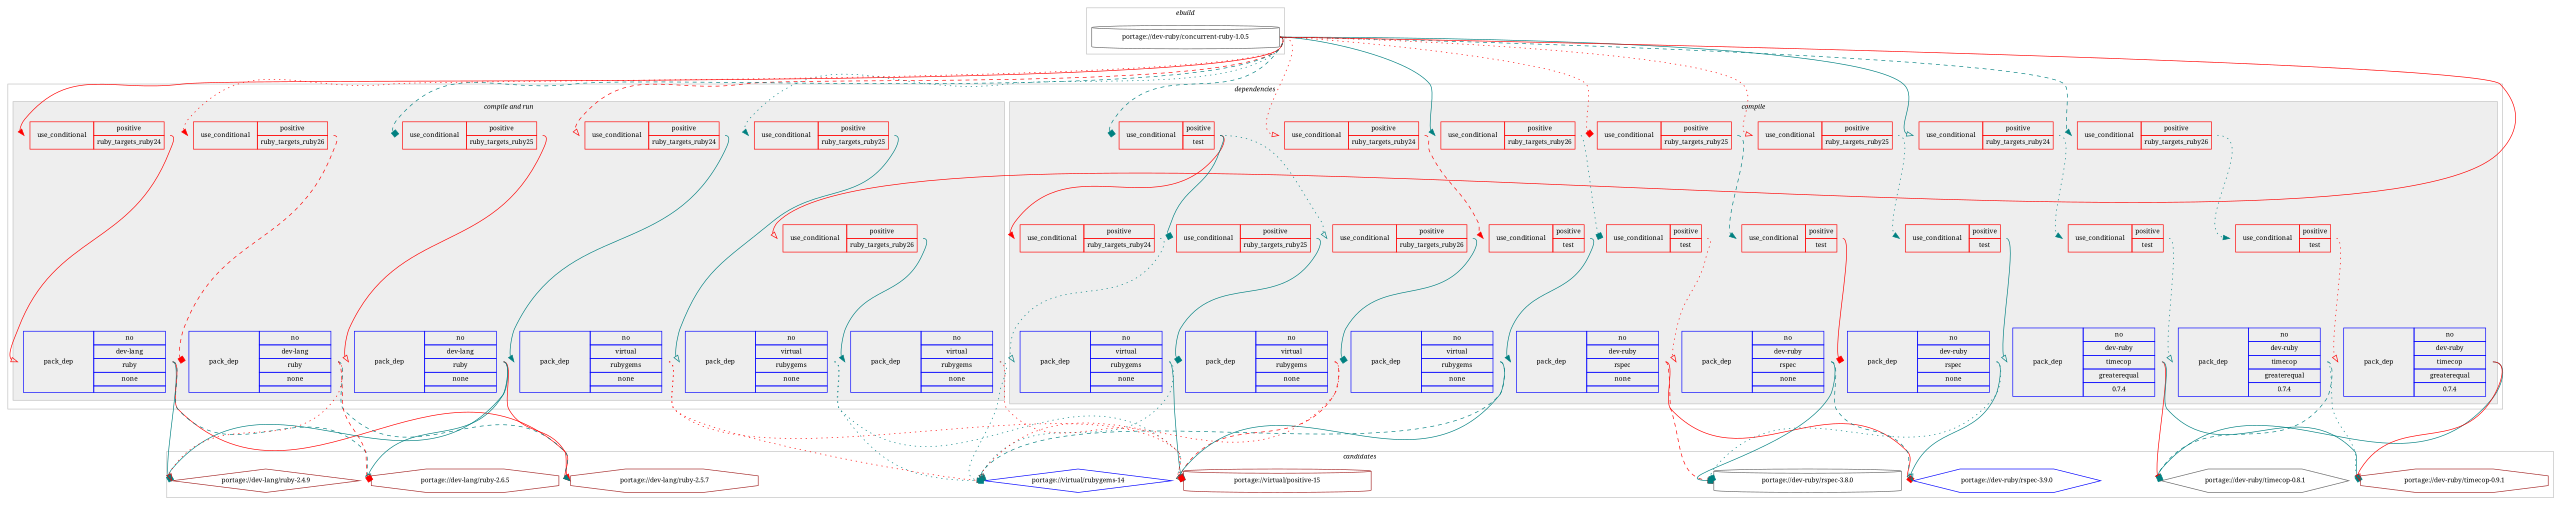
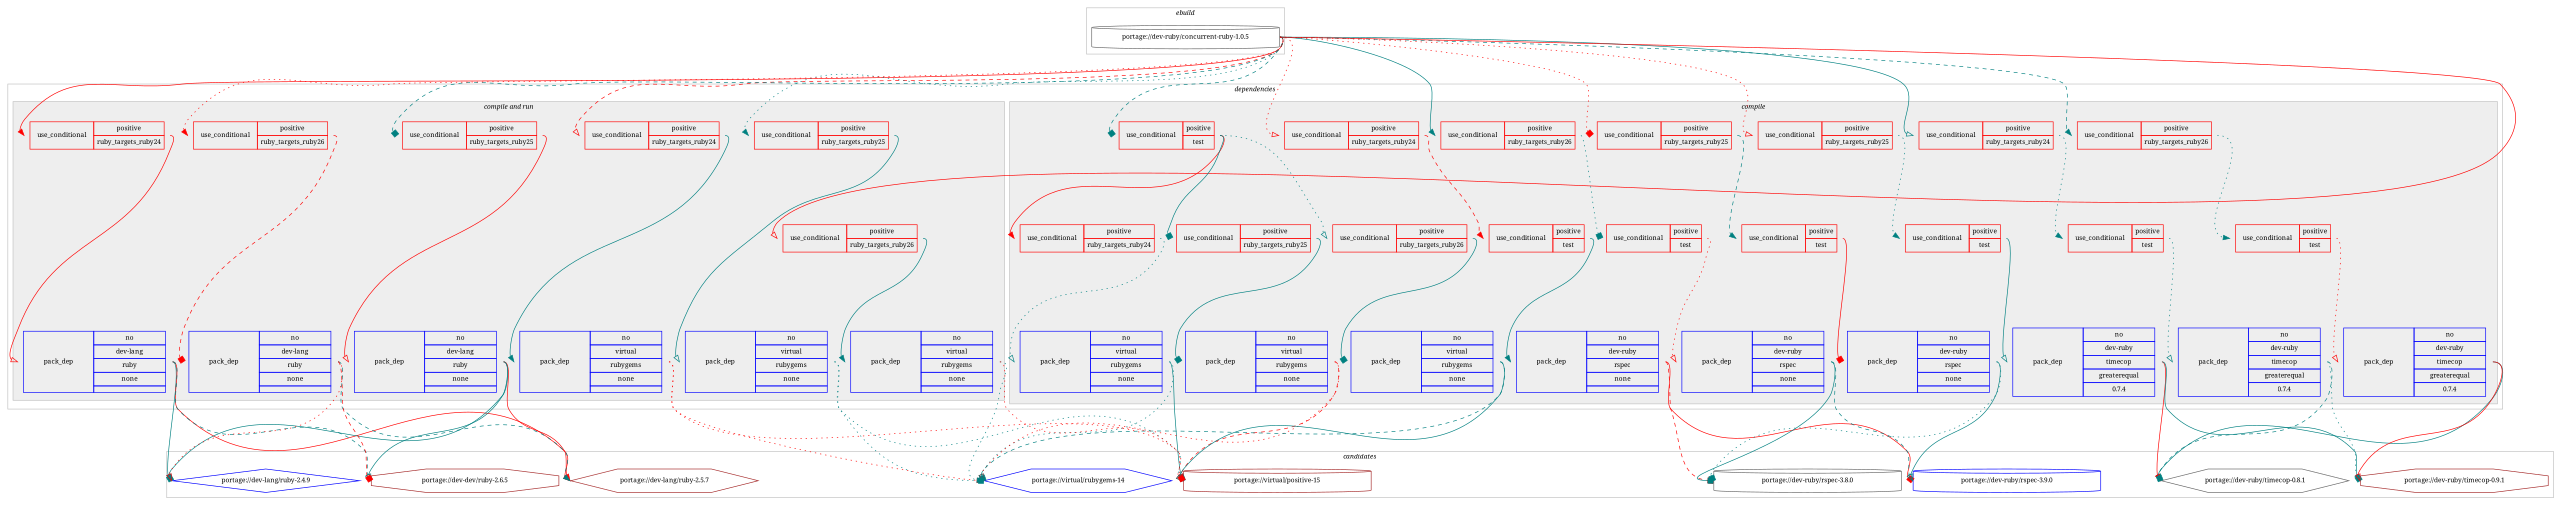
(266, 481) -> (266, 481)
(465, 481) -> (465, 481)
(664, 481) -> (664, 481)
(1078, 481) -> (1078, 481)
(2007, 481) -> (2007, 481)
